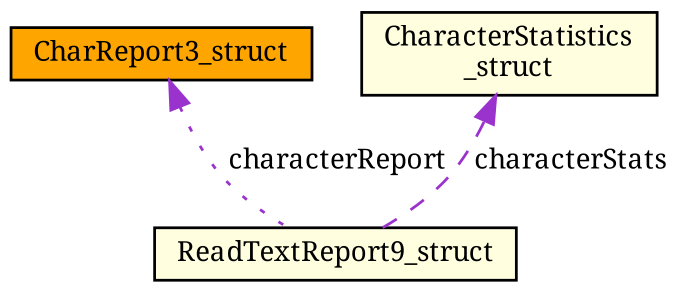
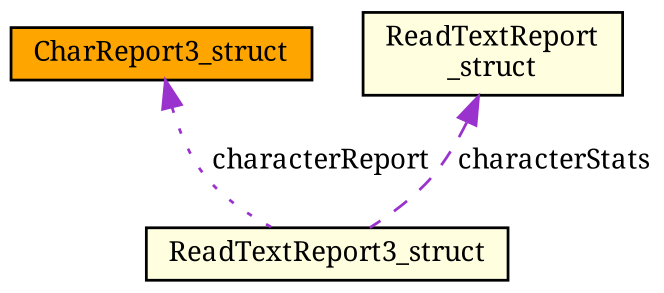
(509, 54) -> (493, 54)
(335, 254) -> (327, 254)
